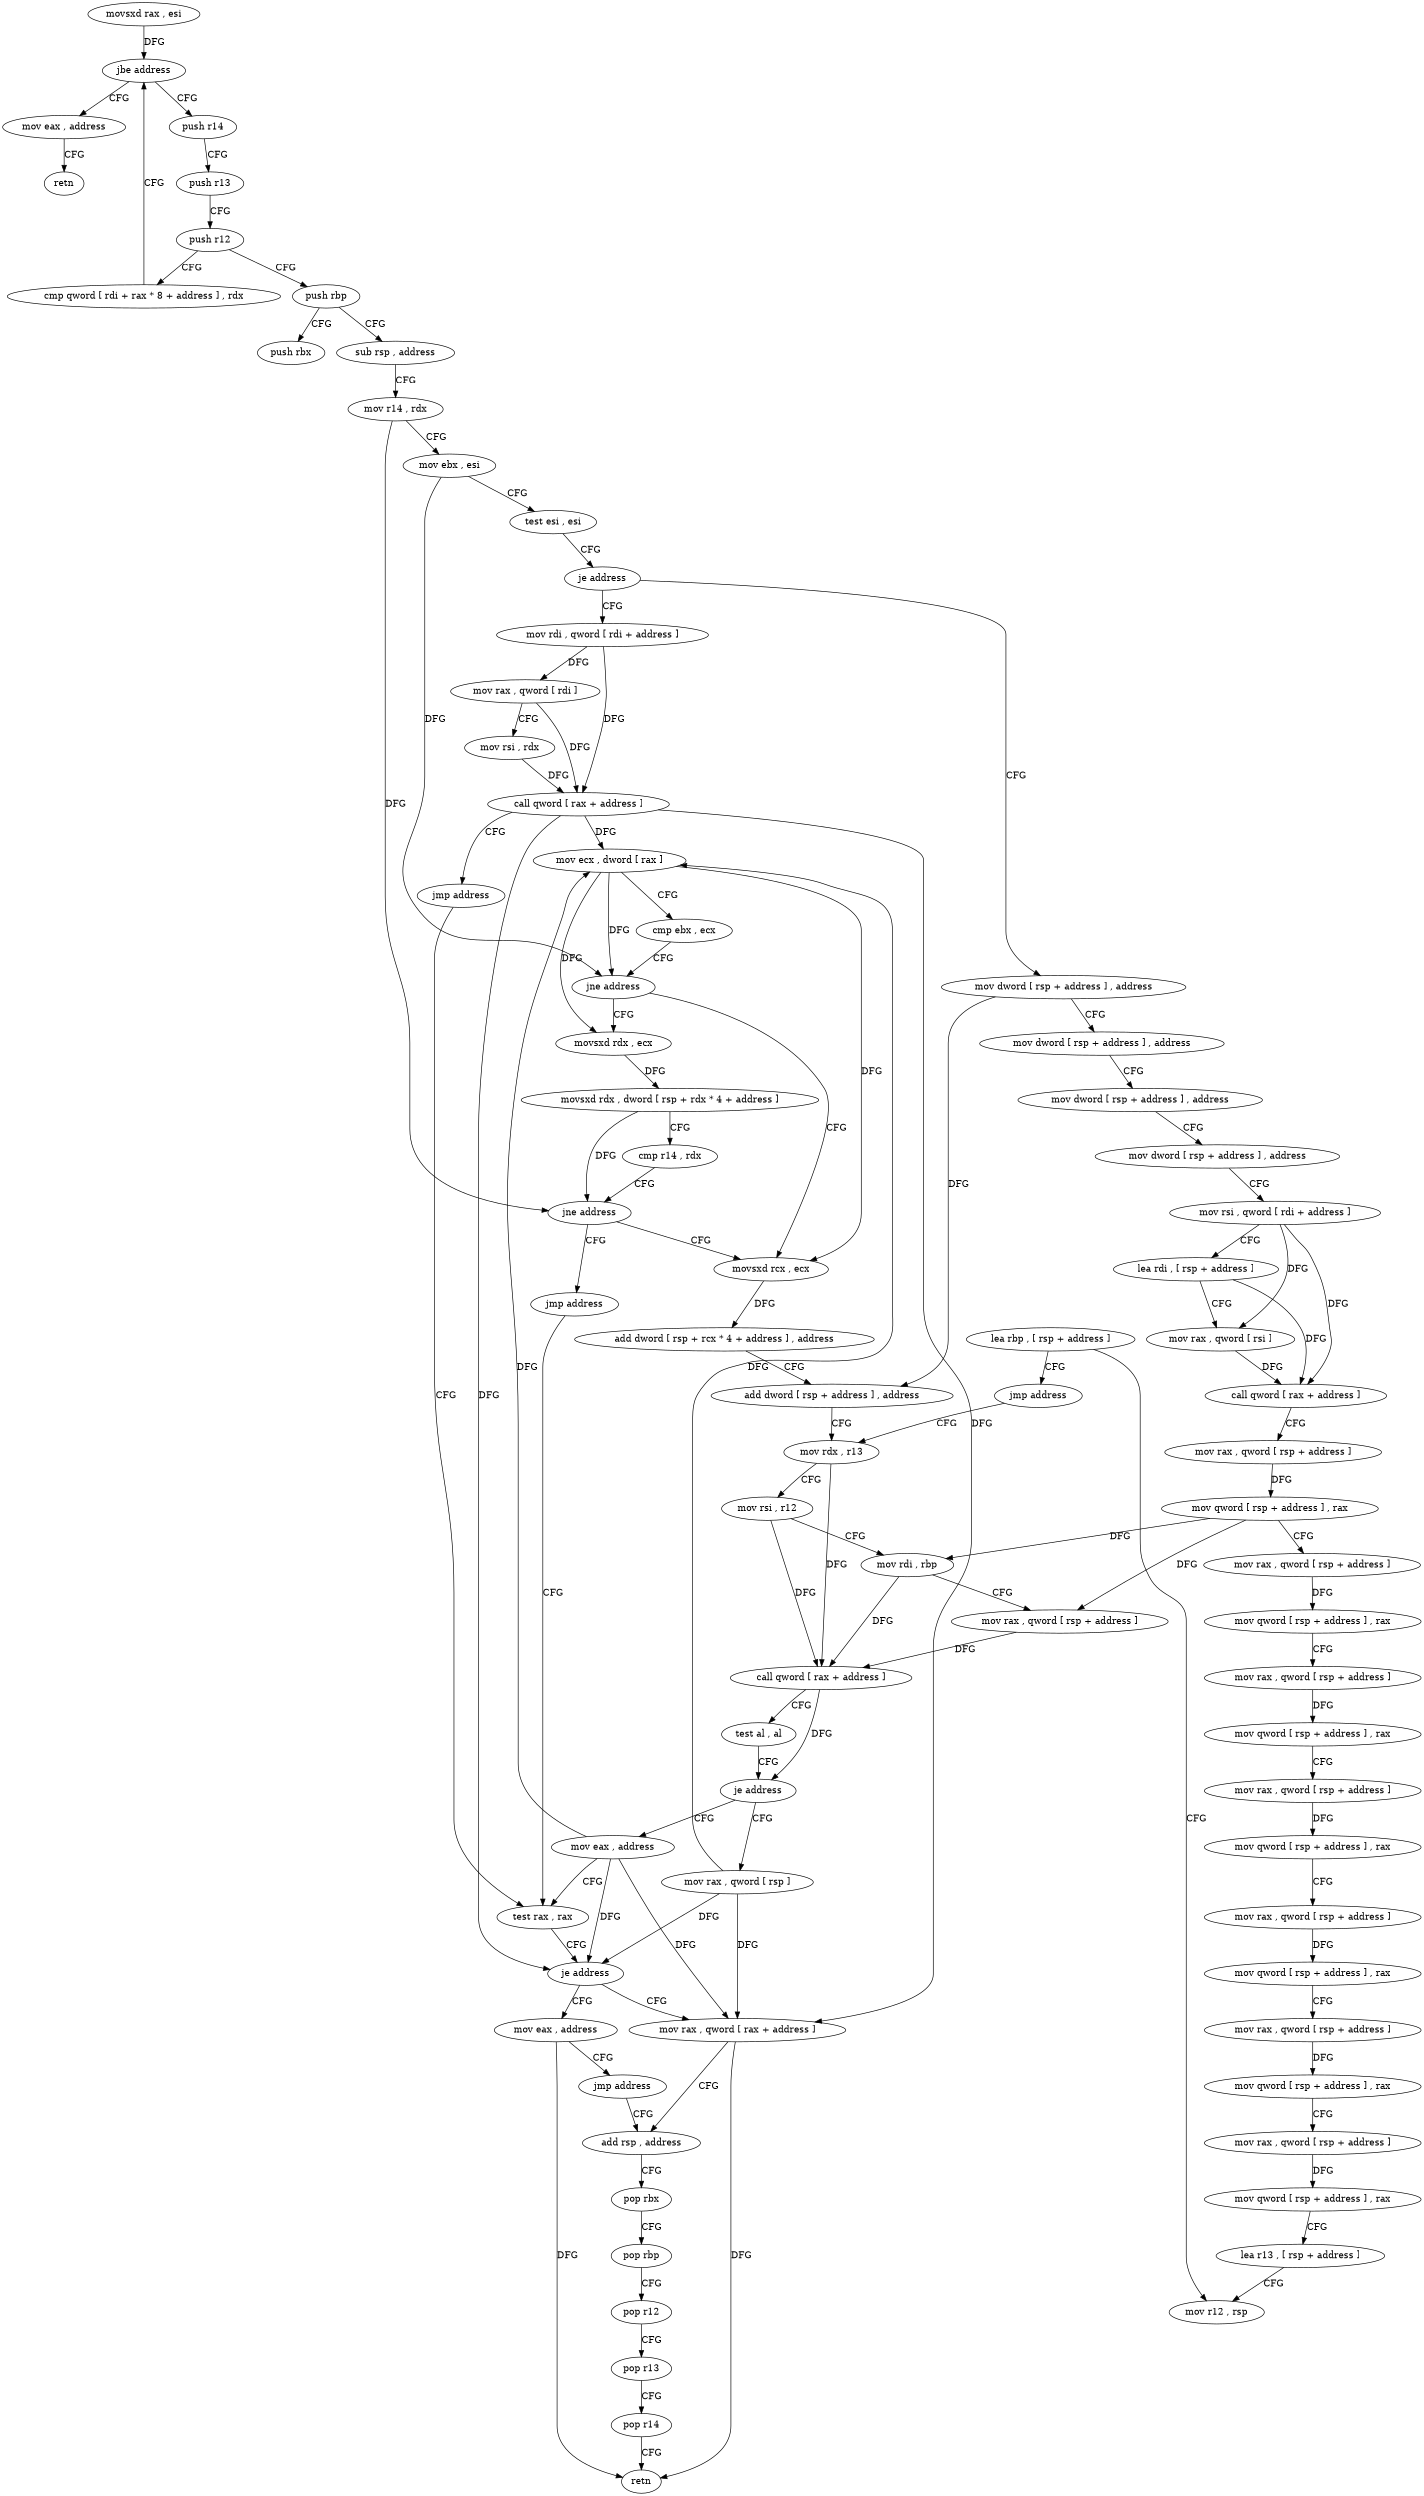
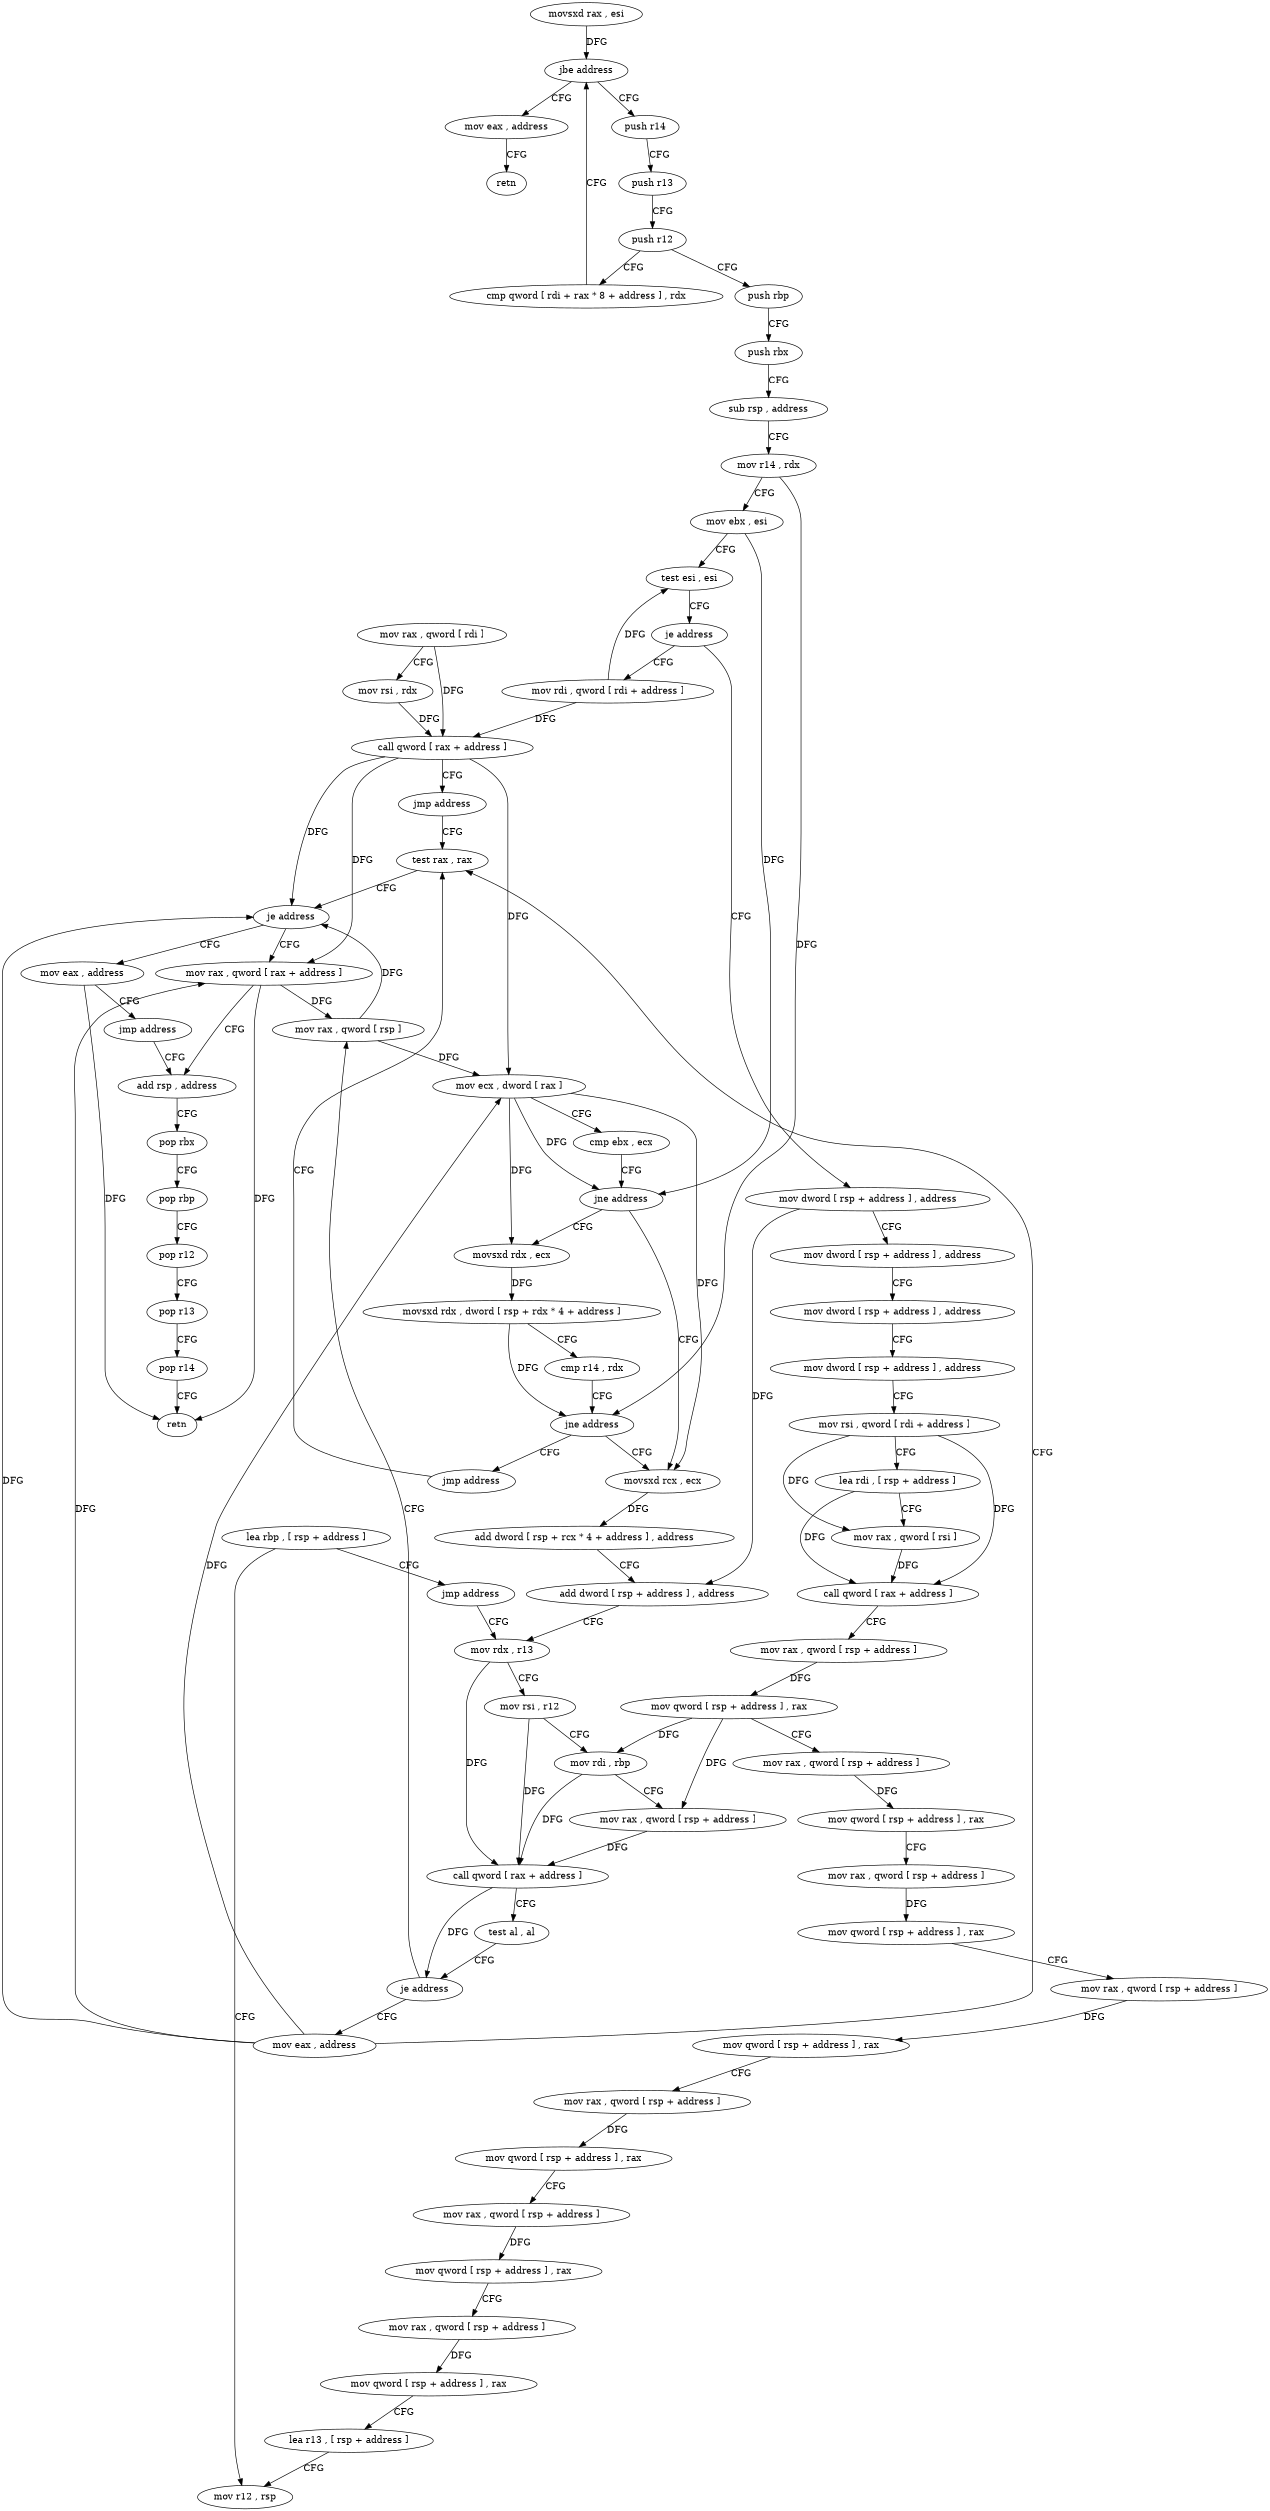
(358, 322) -> (769, 378)
(566, 661) -> (622, 628)
(737, 1953) -> (303, 1000)
